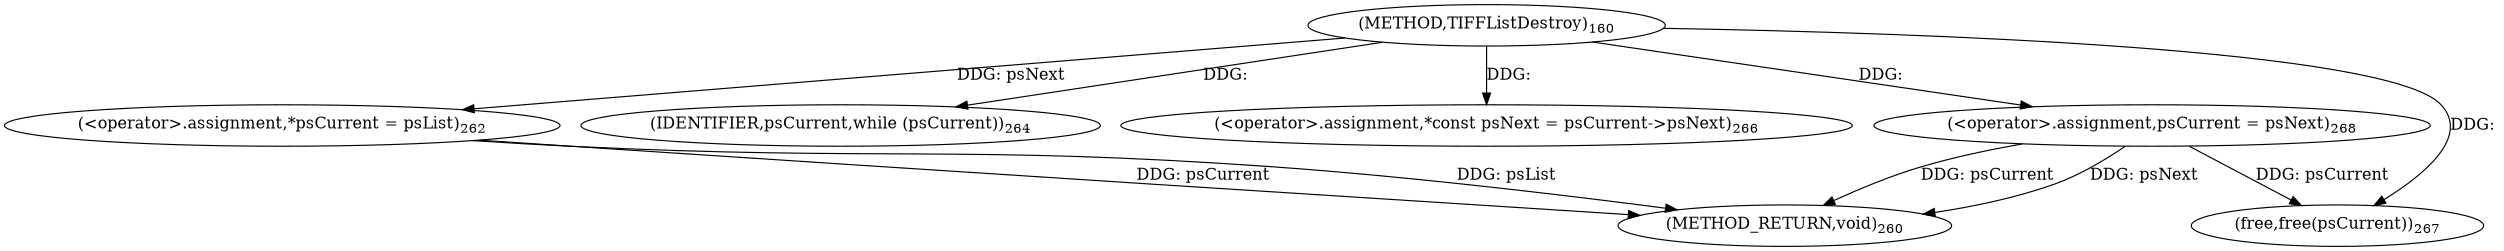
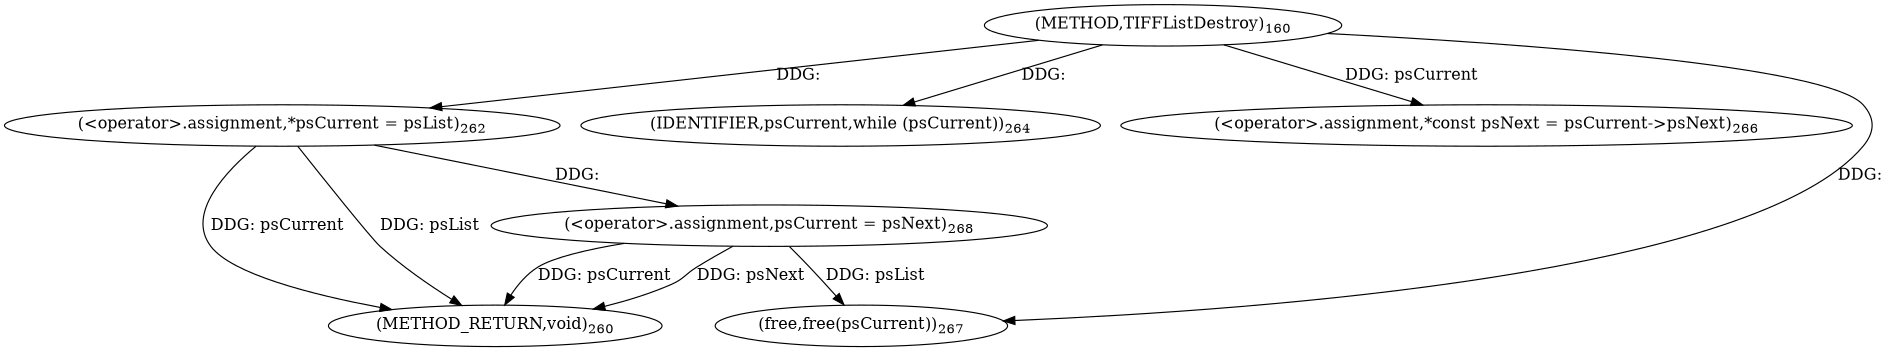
(1806, 74) -> (520, 174)
(1011, 75) -> (801, 75)
(1511, 75) -> (1412, 75)
(2322, 176) -> (876, 276)
